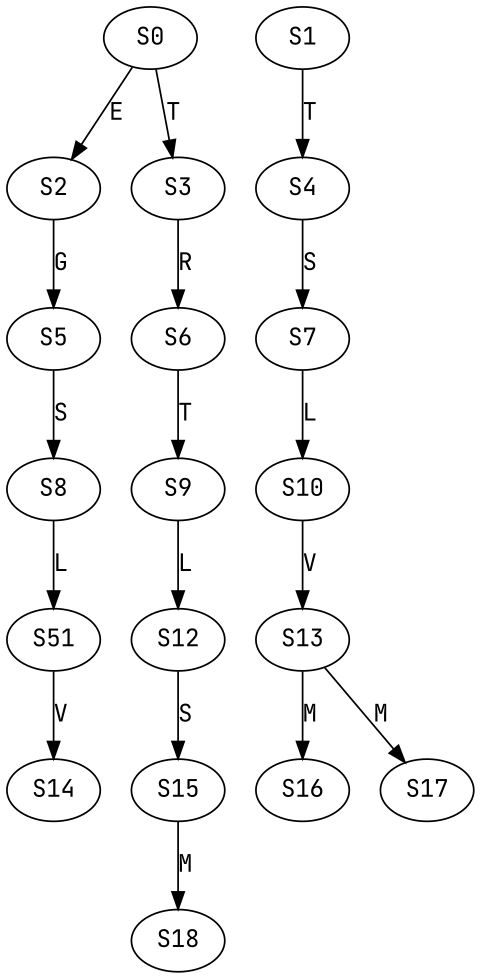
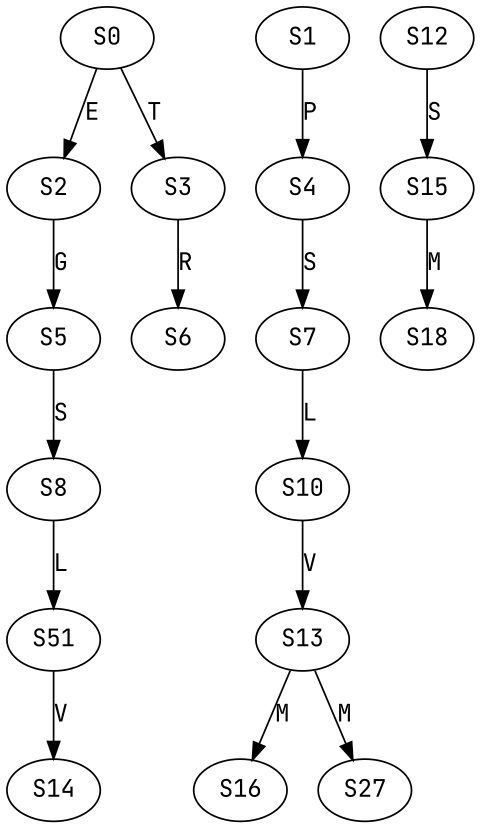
(310, 113) -> (310, 113)
(178, 489) -> none
(427, 790) -> (365, 790)
